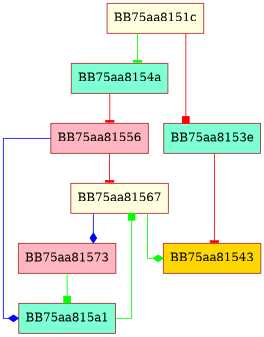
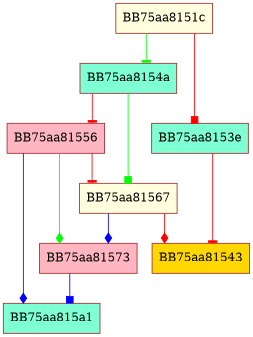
none -> (60, 193)
(148, 239) -> (165, 223)
(132, 278) -> (128, 134)
(67, 284) -> (70, 284)
